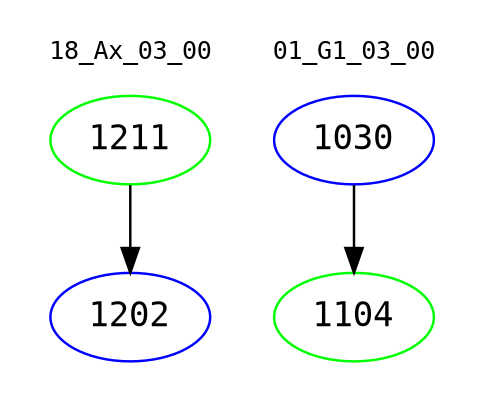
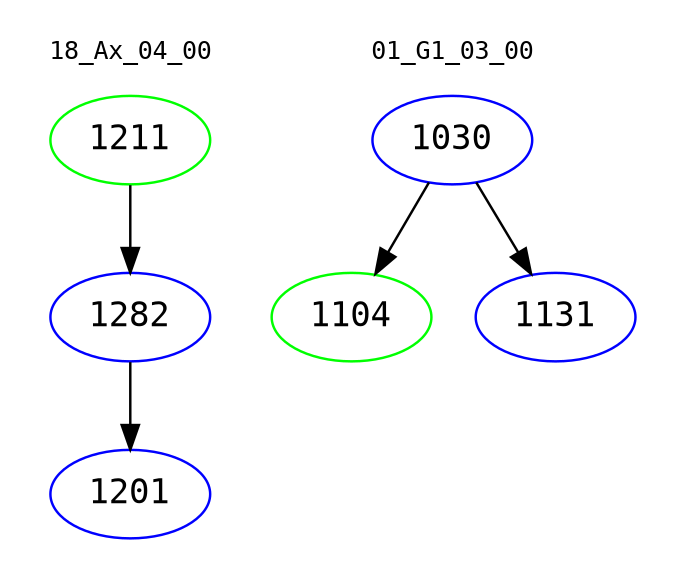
(132, 53) -> (132, 53)
(130, 317) -> (130, 317)
none -> (556, 317)
none -> (130, 494)
